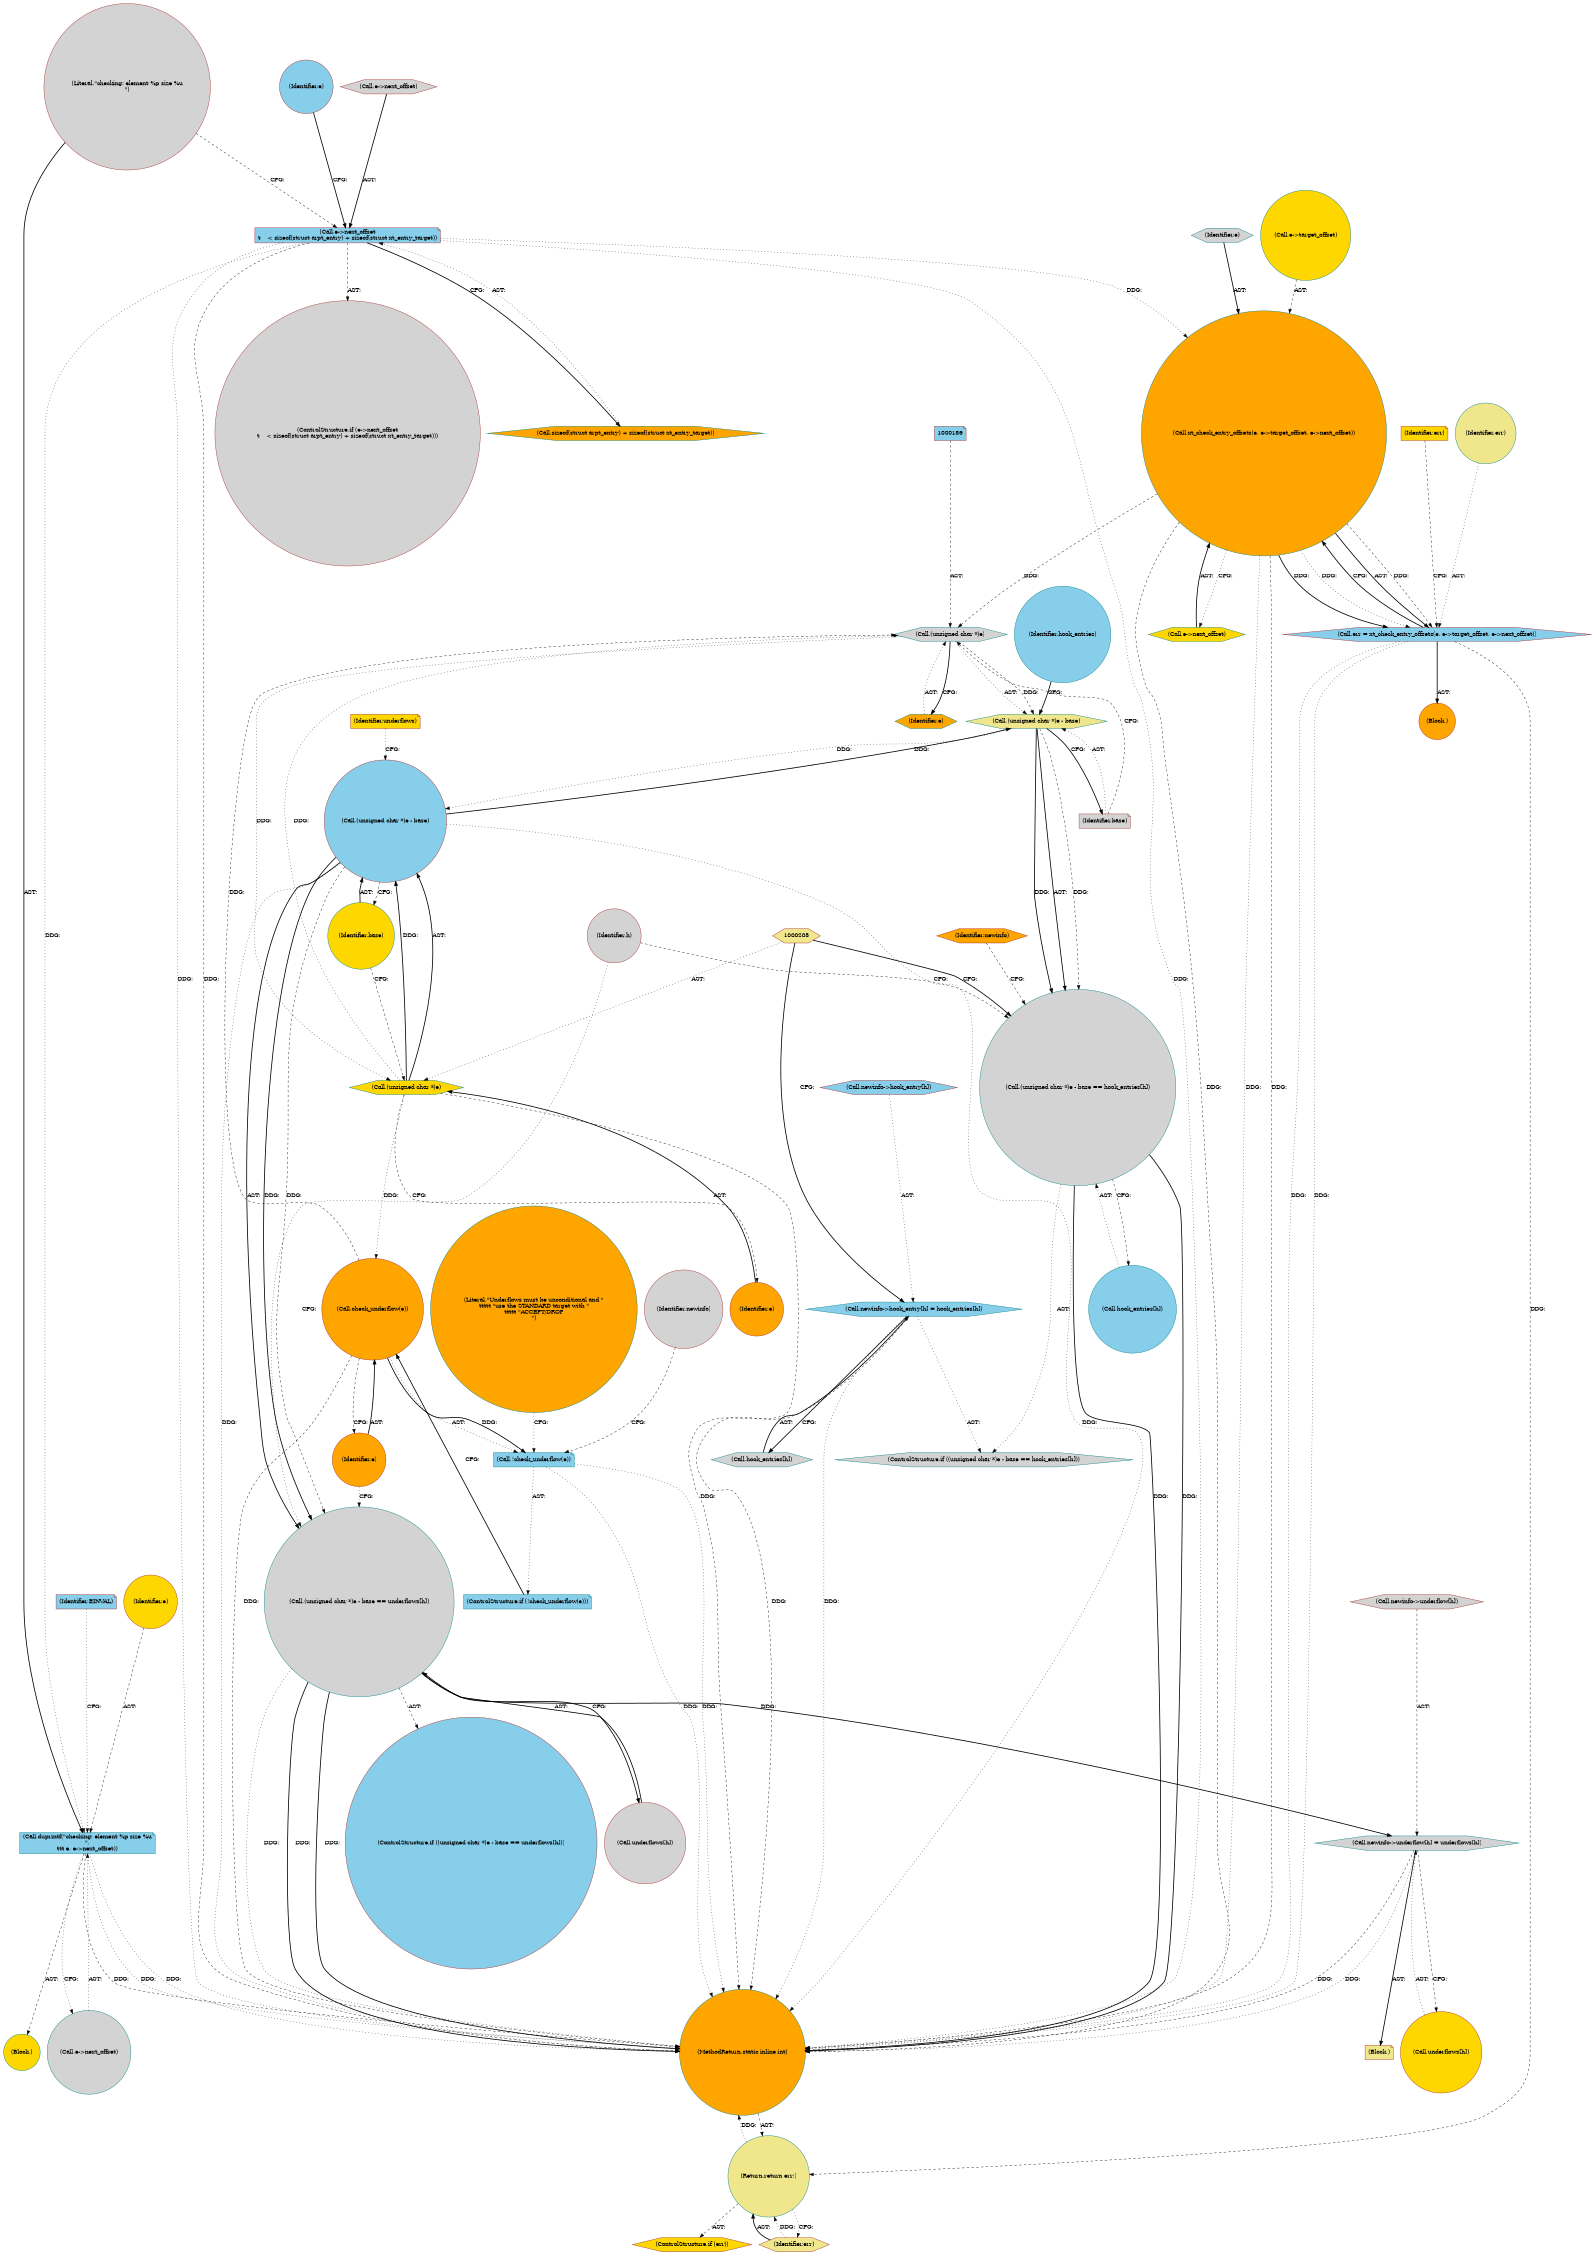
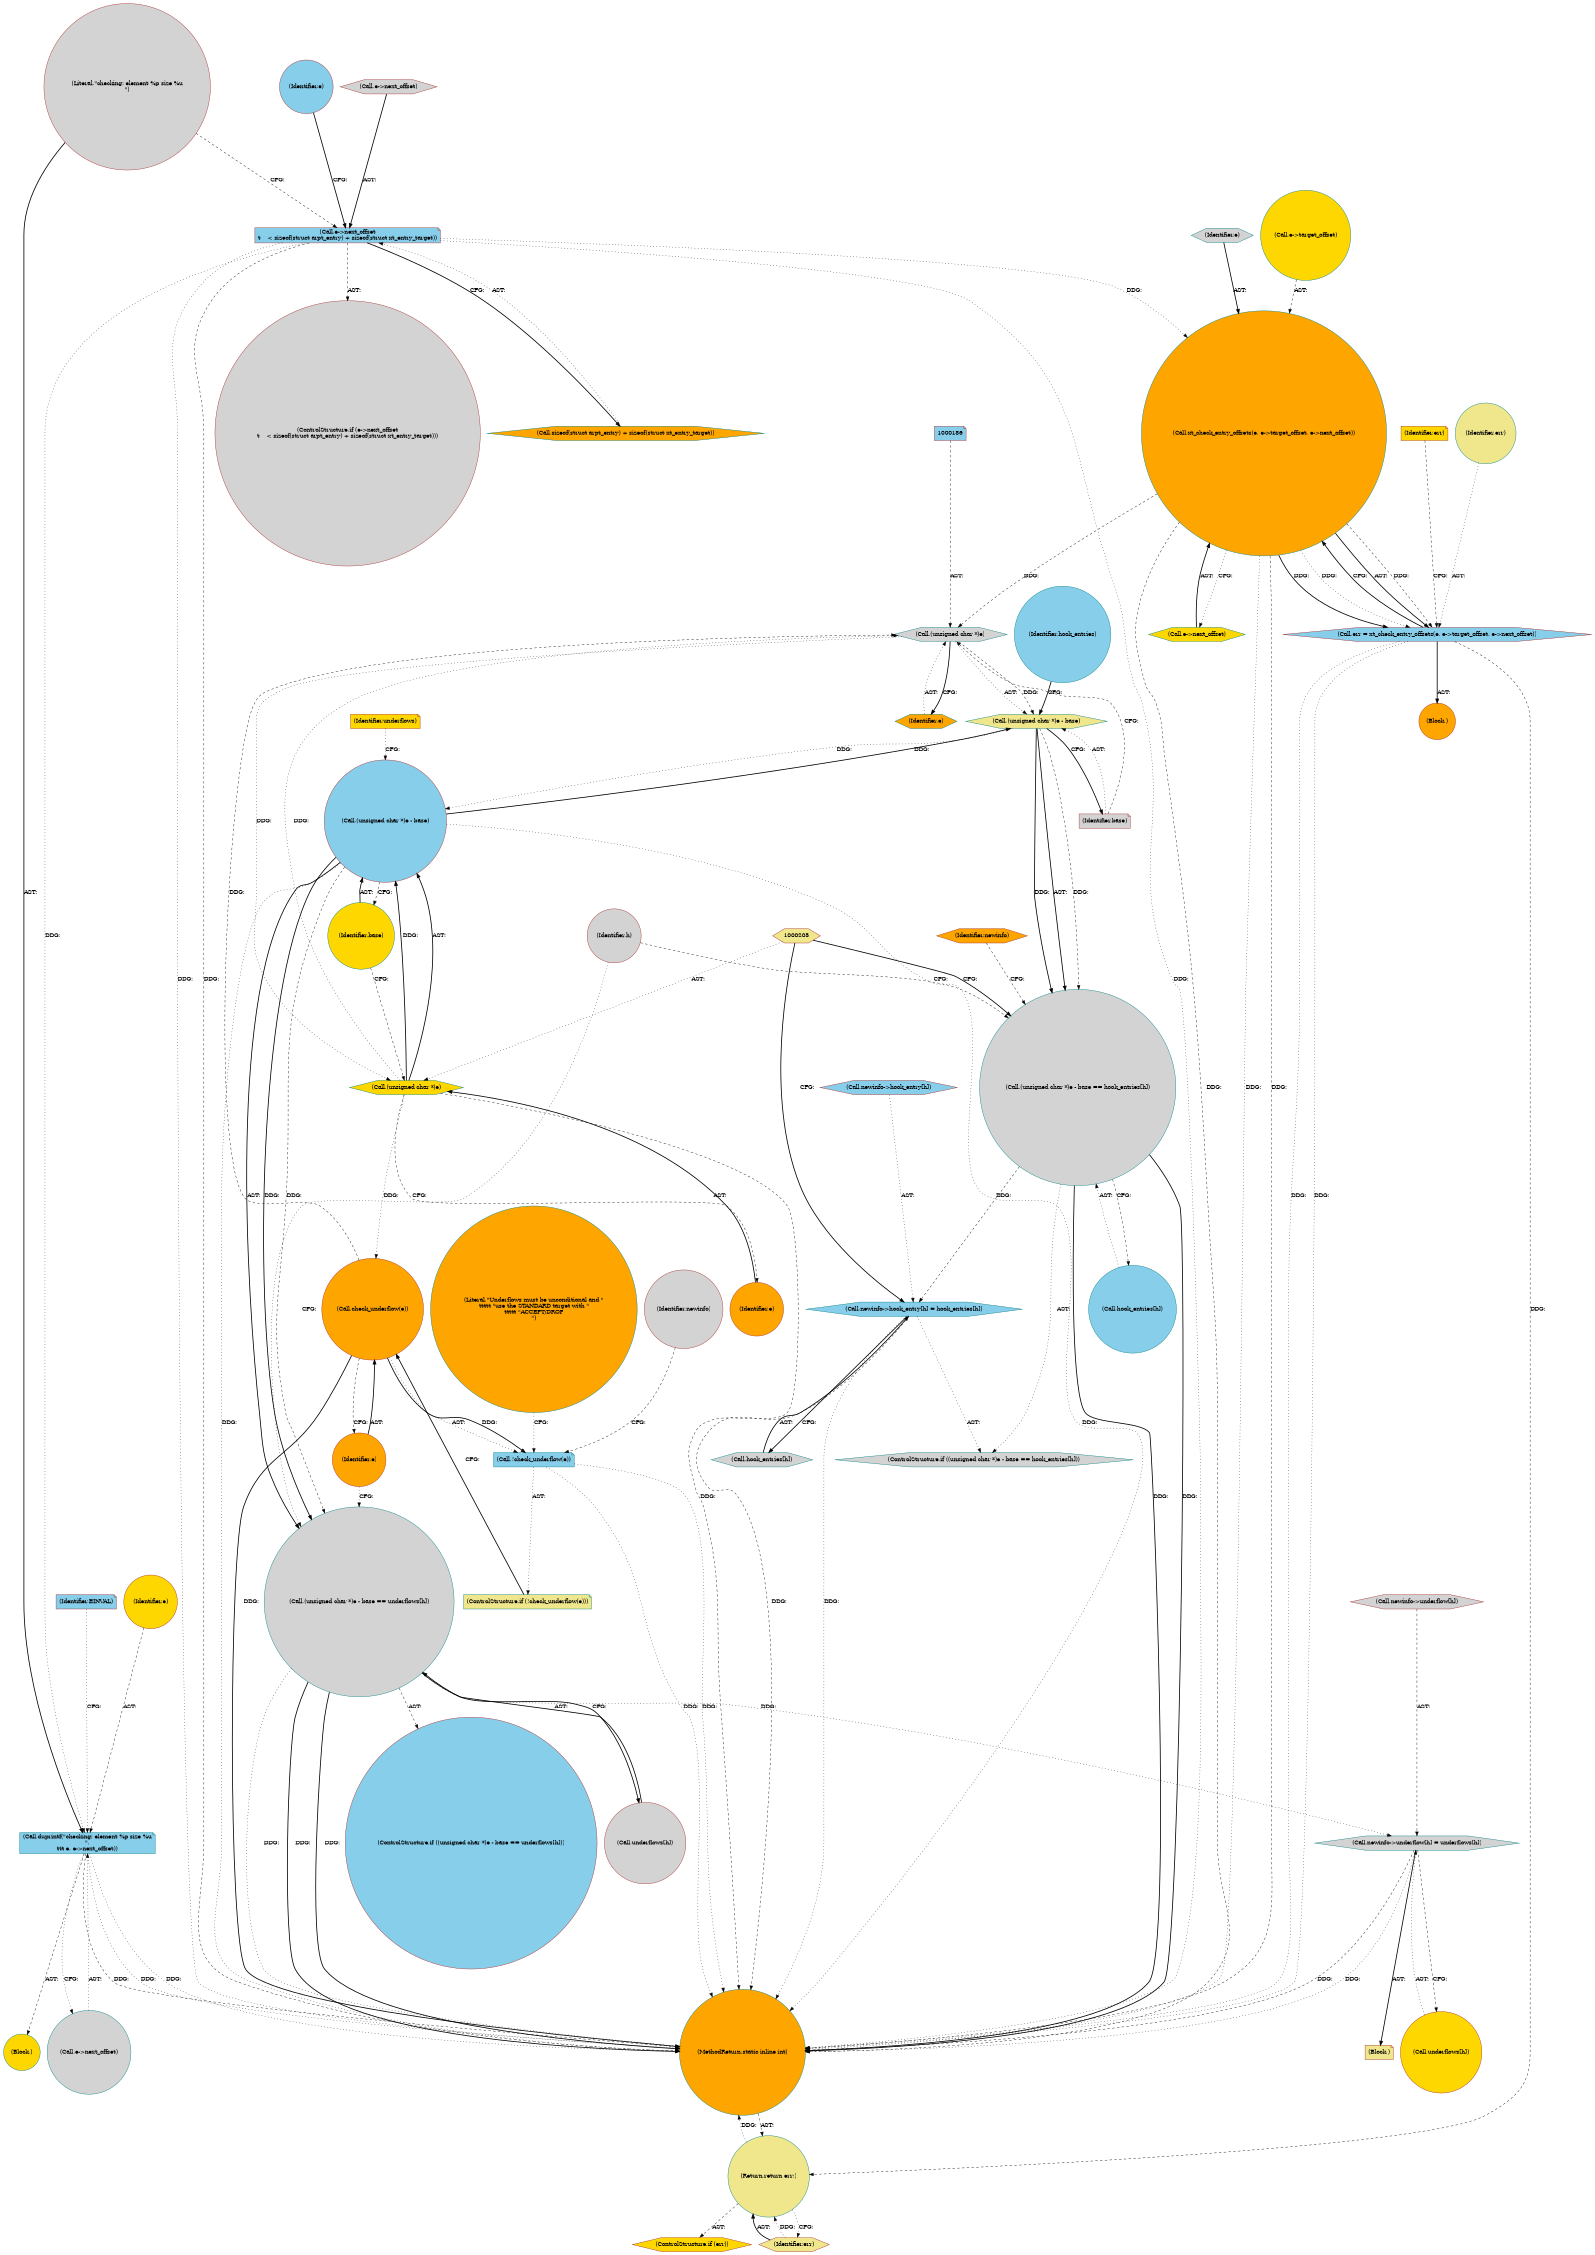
none -> (970, 1233)
(528, 1602) -> (528, 1602)
(906, 1731) -> (906, 1731)
(235, 1864) -> (235, 1864)
